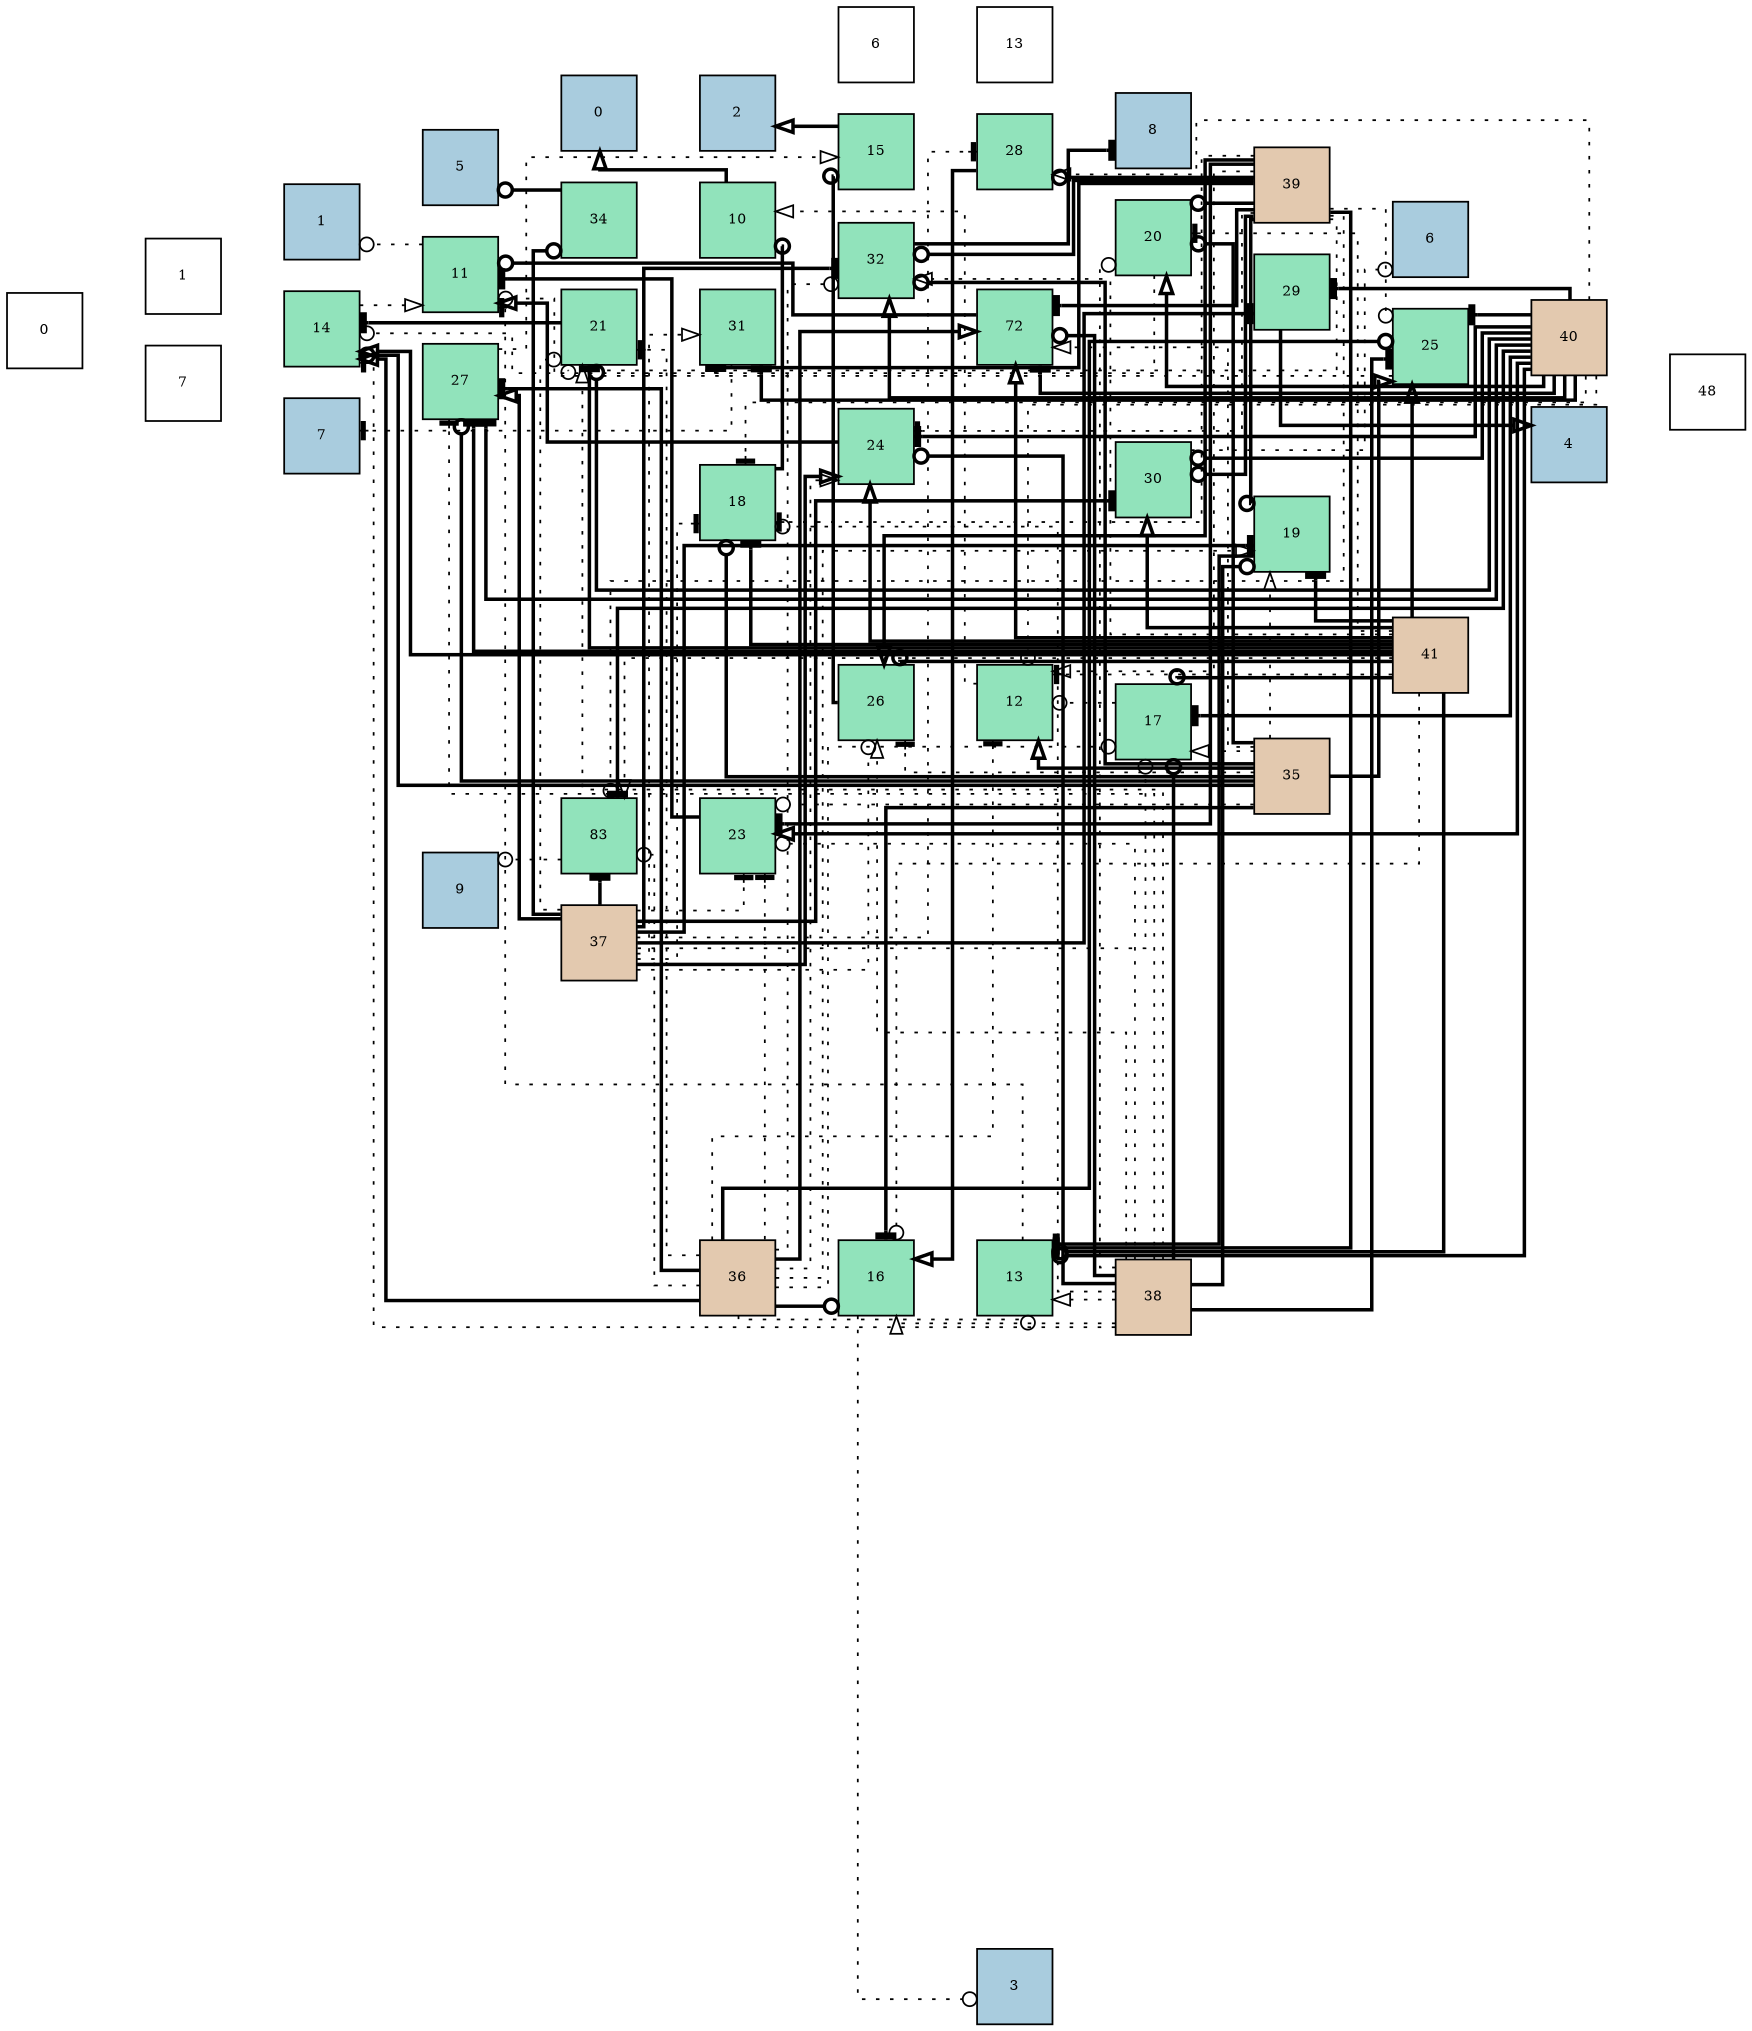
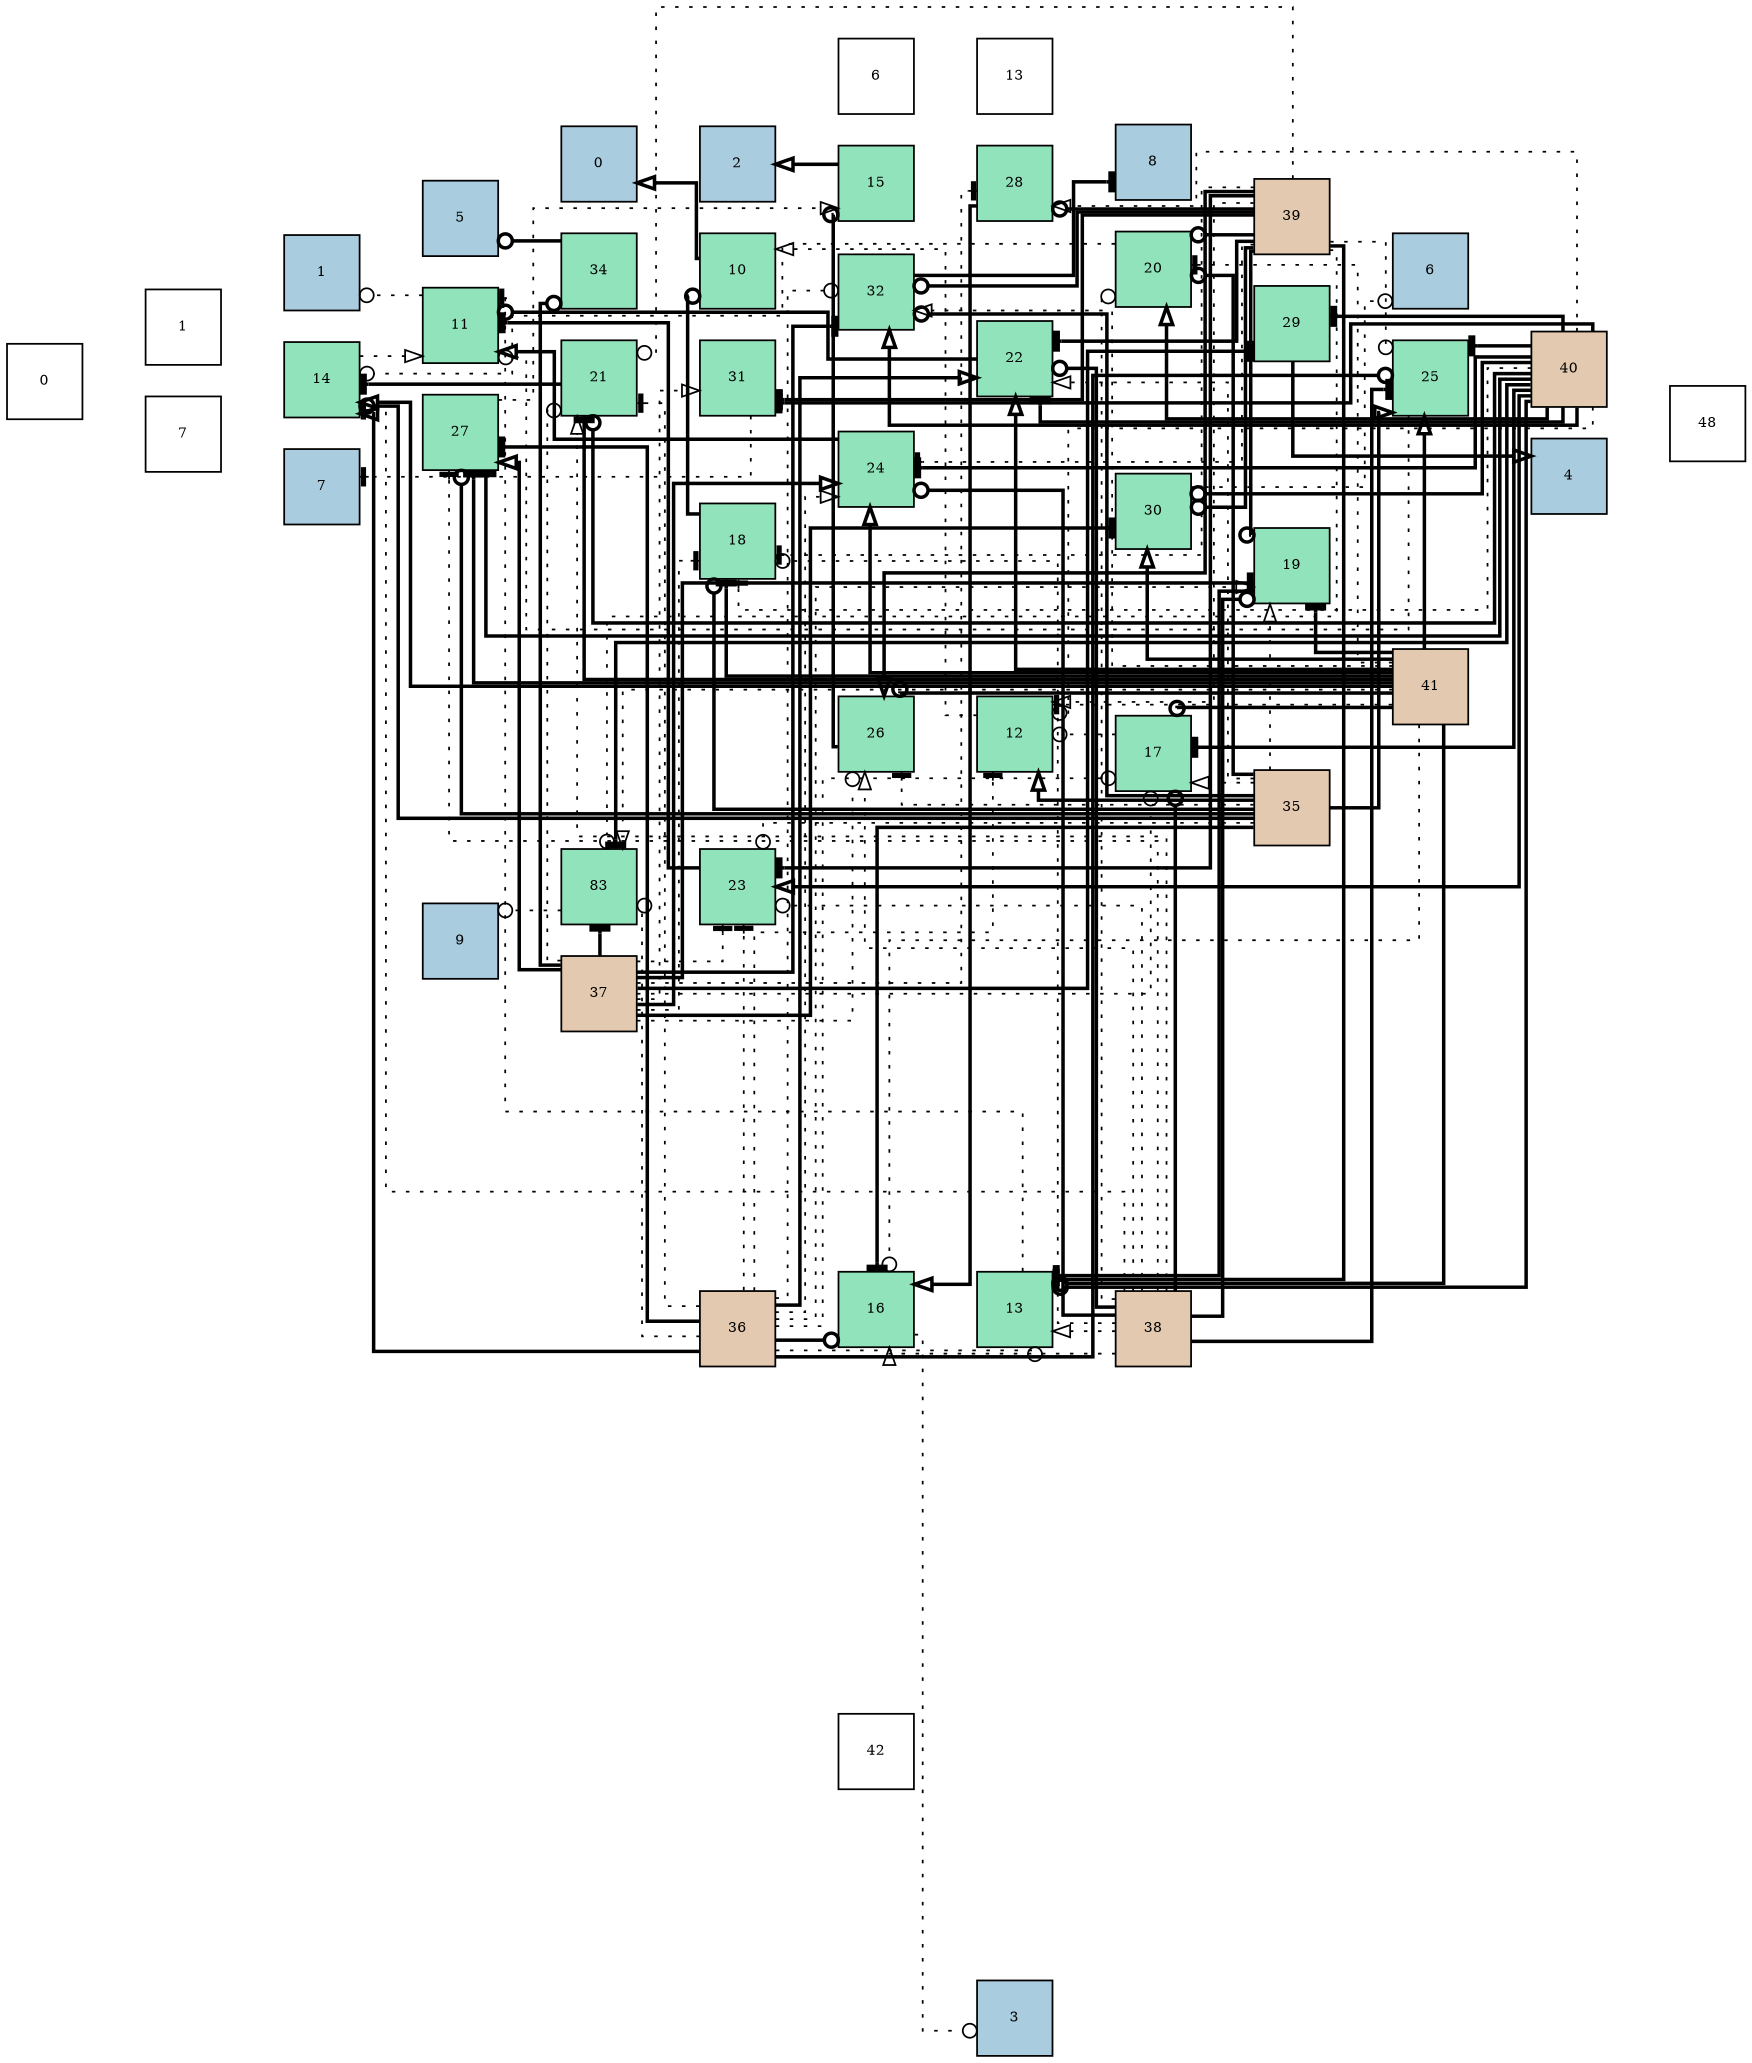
(1015, 327) -> (1015, 359)
none -> (876, 1752)
